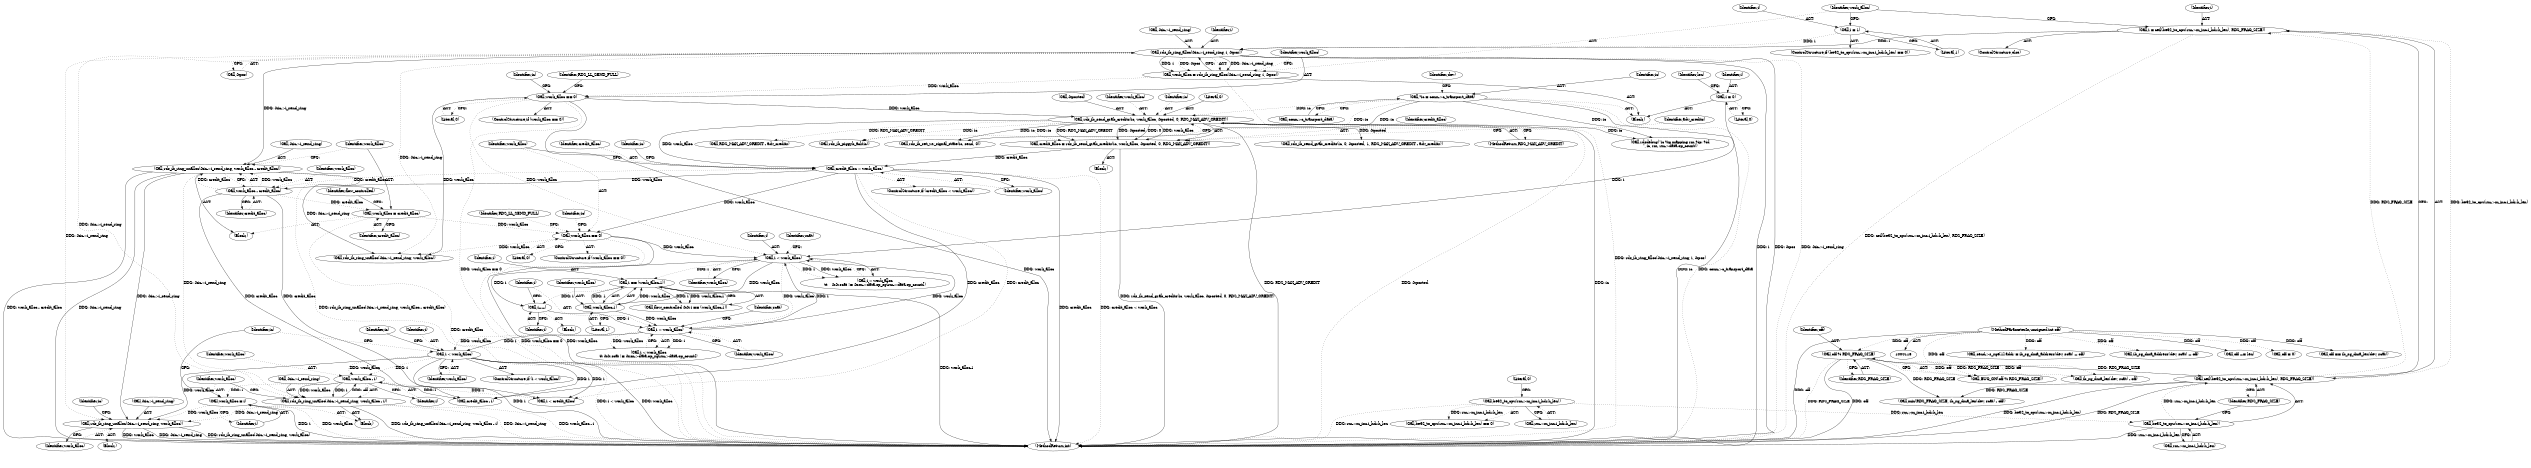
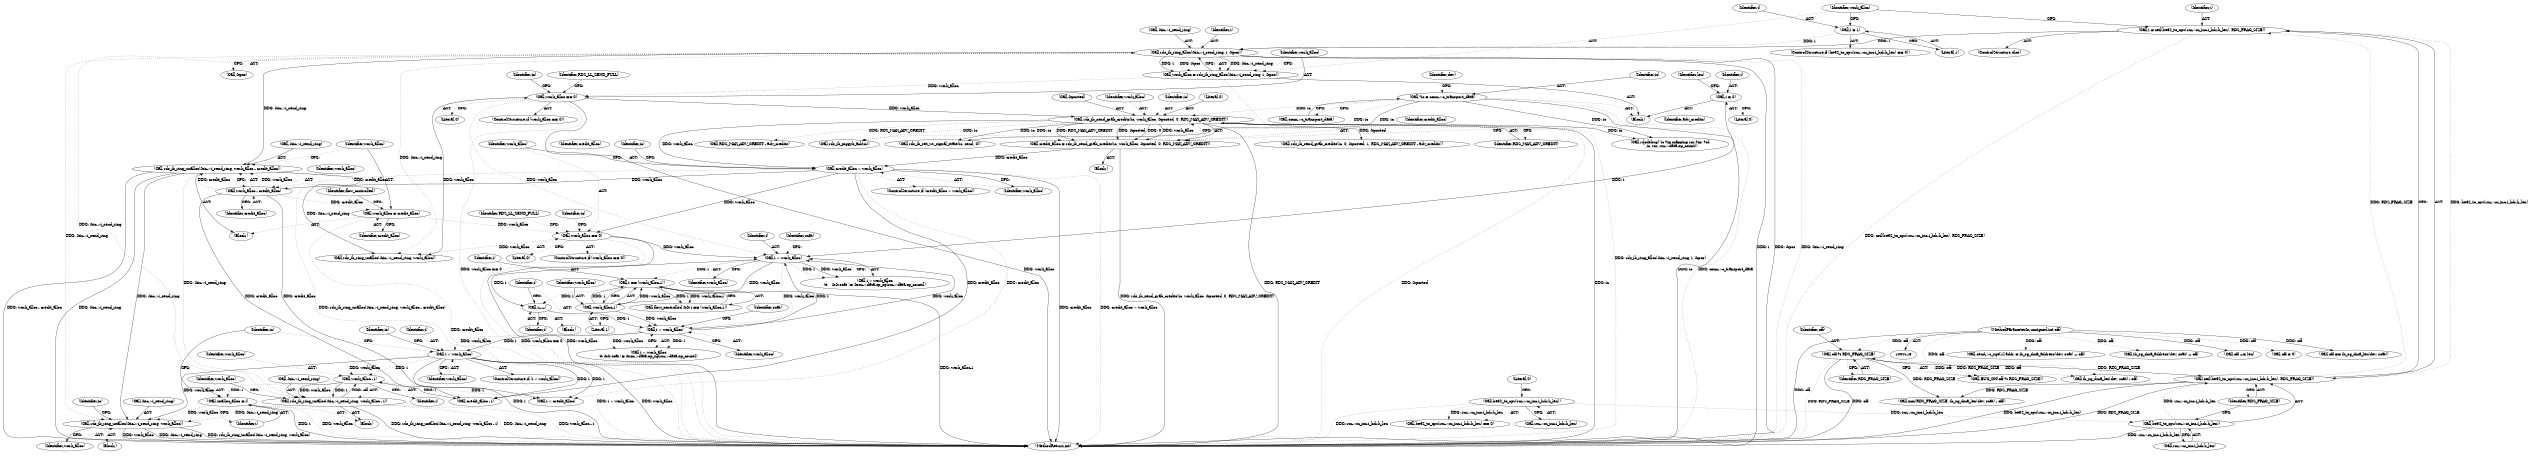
(1526, 144) -> (1526, 144)
(616, 297) -> (616, 297)
(228, 402) -> (228, 402)
